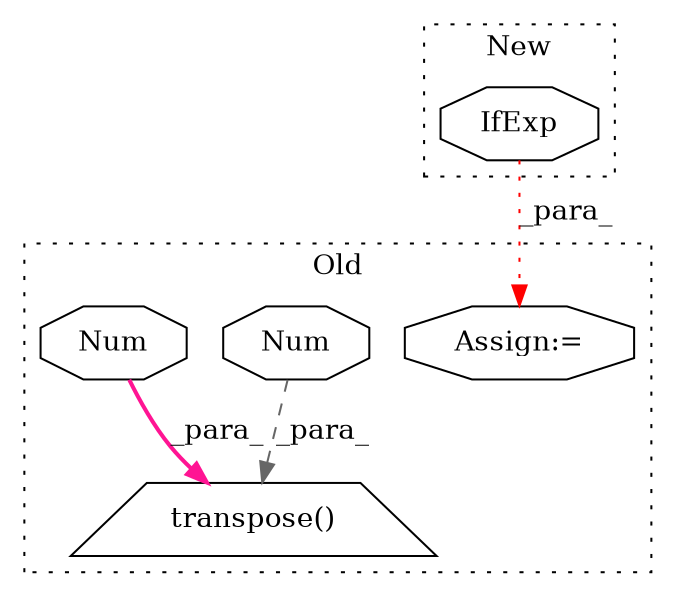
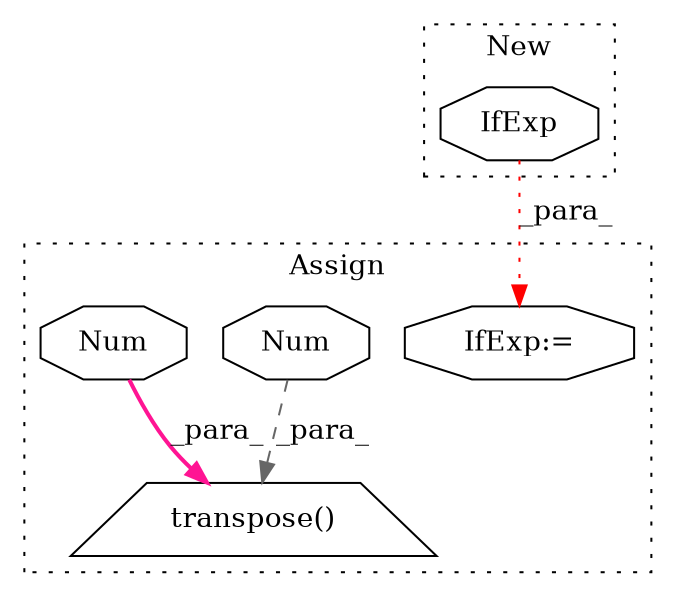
(338, 267) -> (338, 267)
(519, 343) -> (519, 343)
